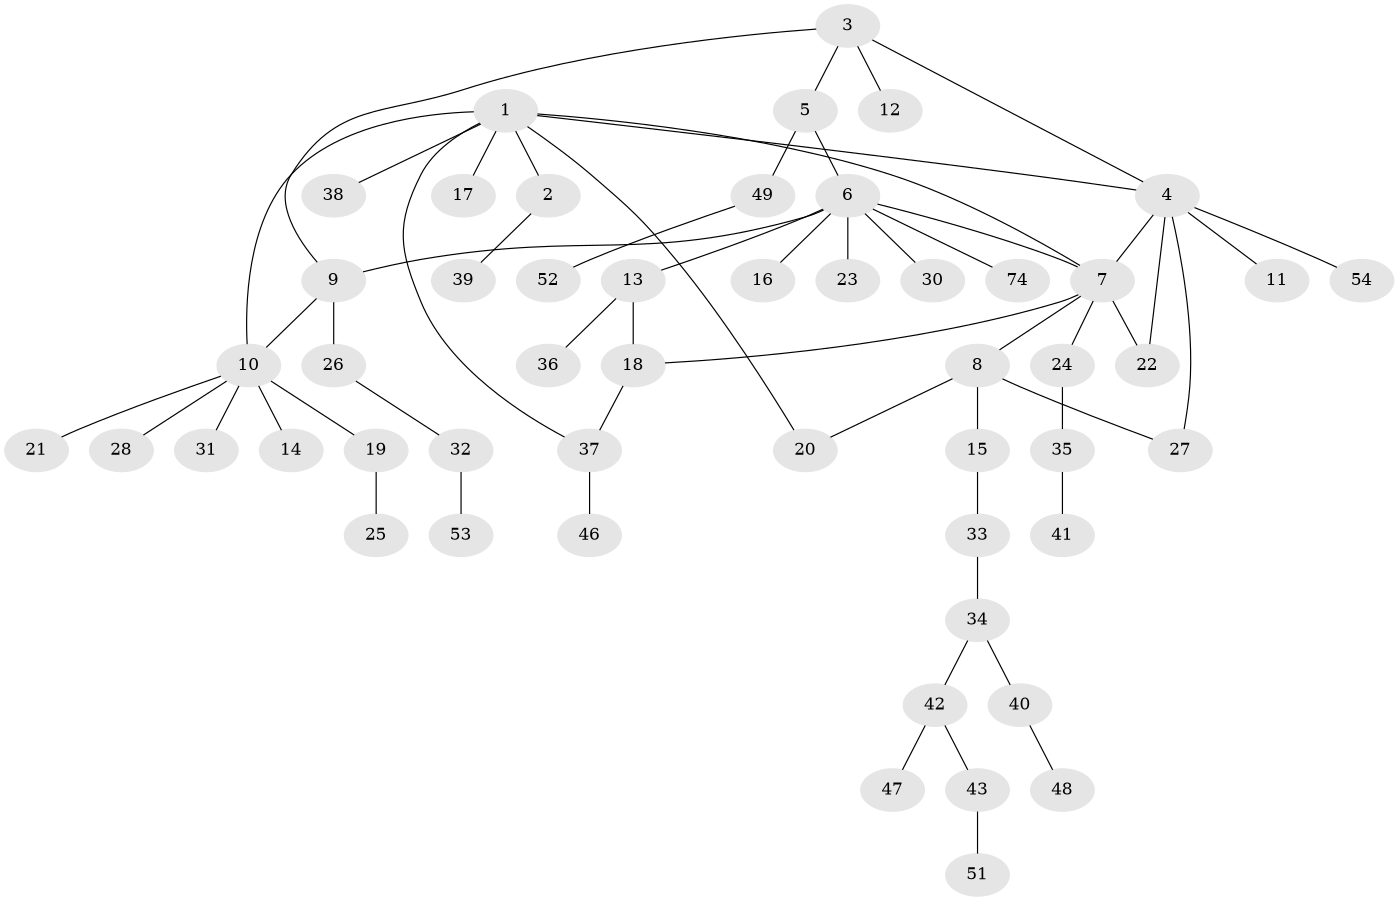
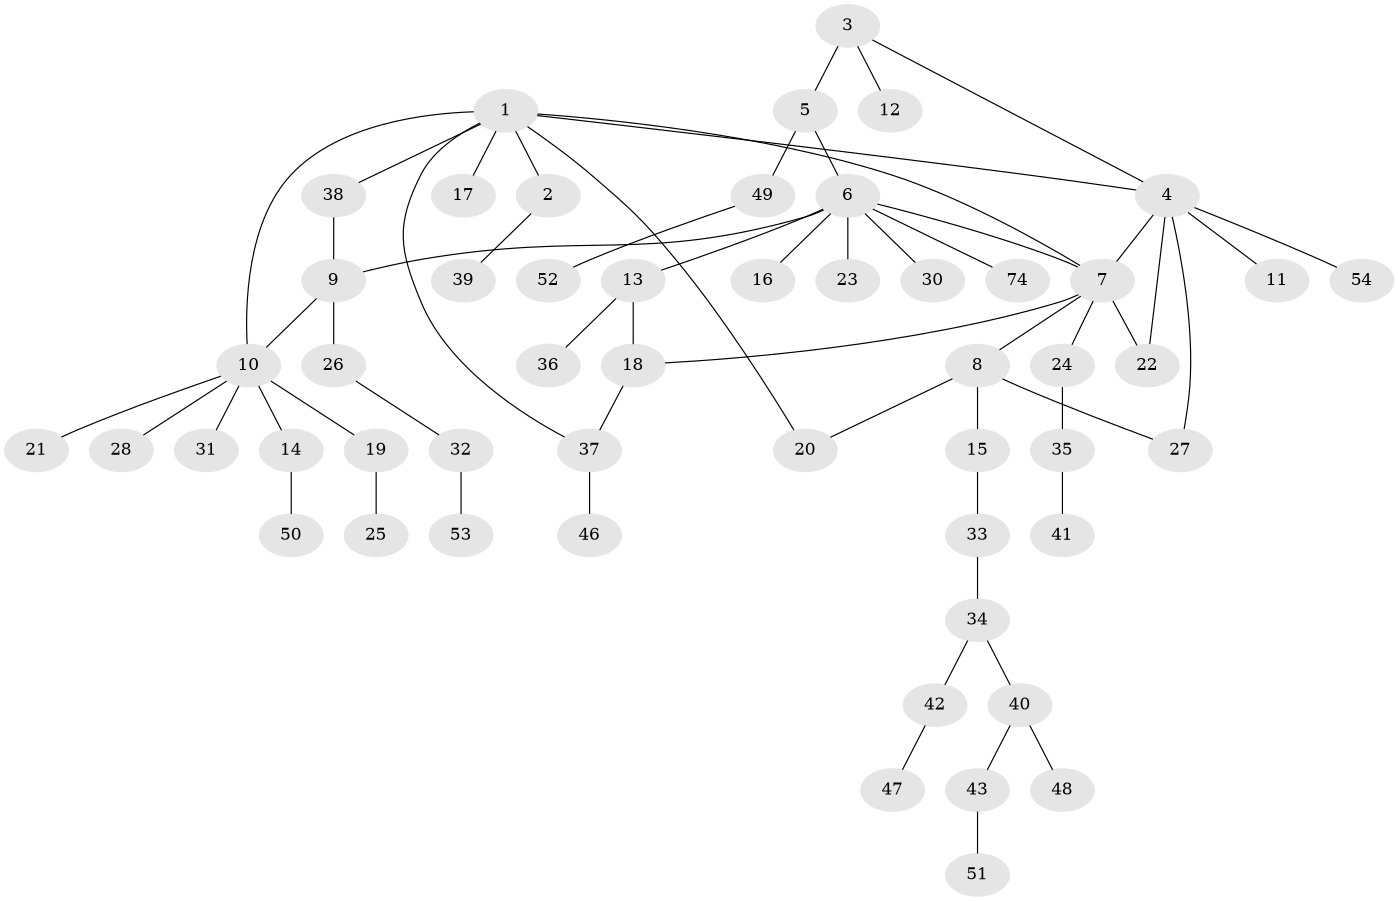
(493, 81) -> (334, 238)
none -> (291, 535)
(956, 748) -> (999, 748)
